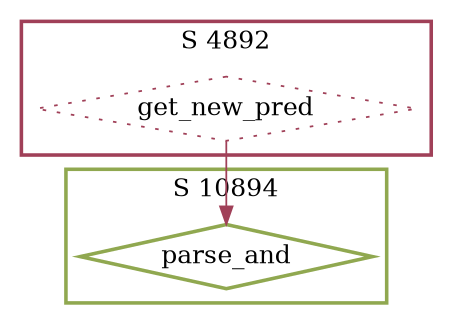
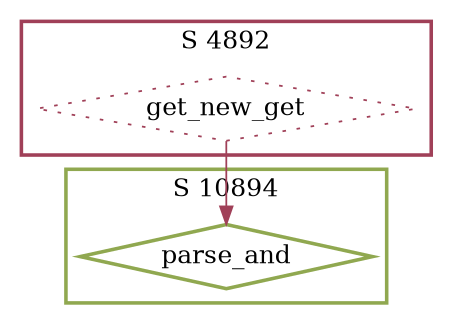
(226, 109) -> (226, 109)
